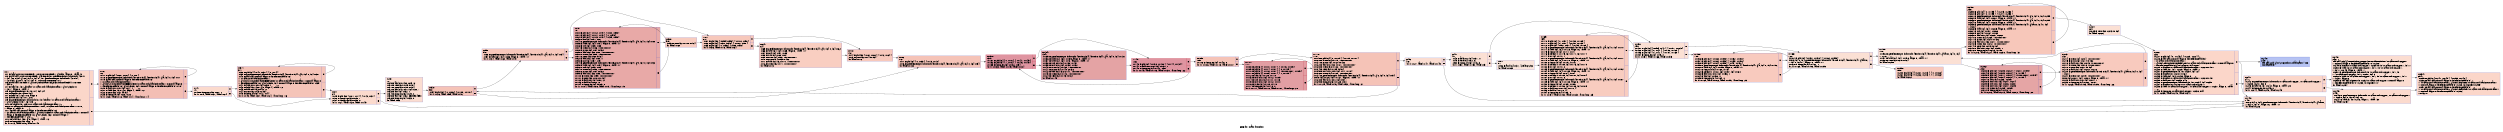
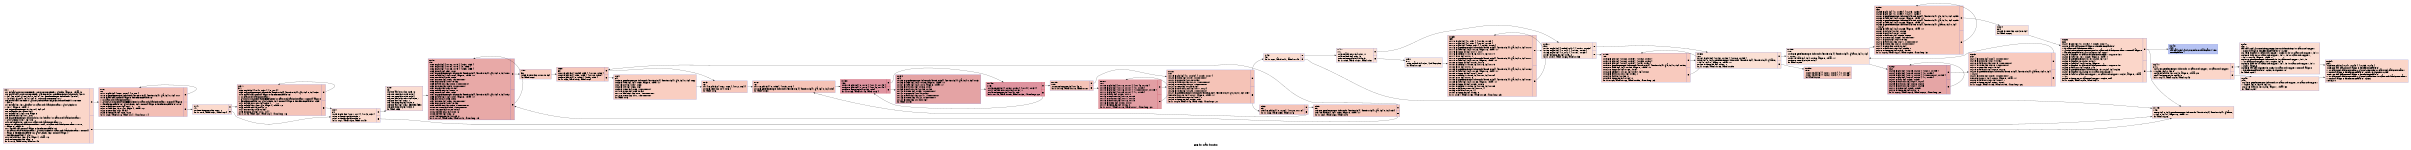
(425, 90) -> (425, 96)
